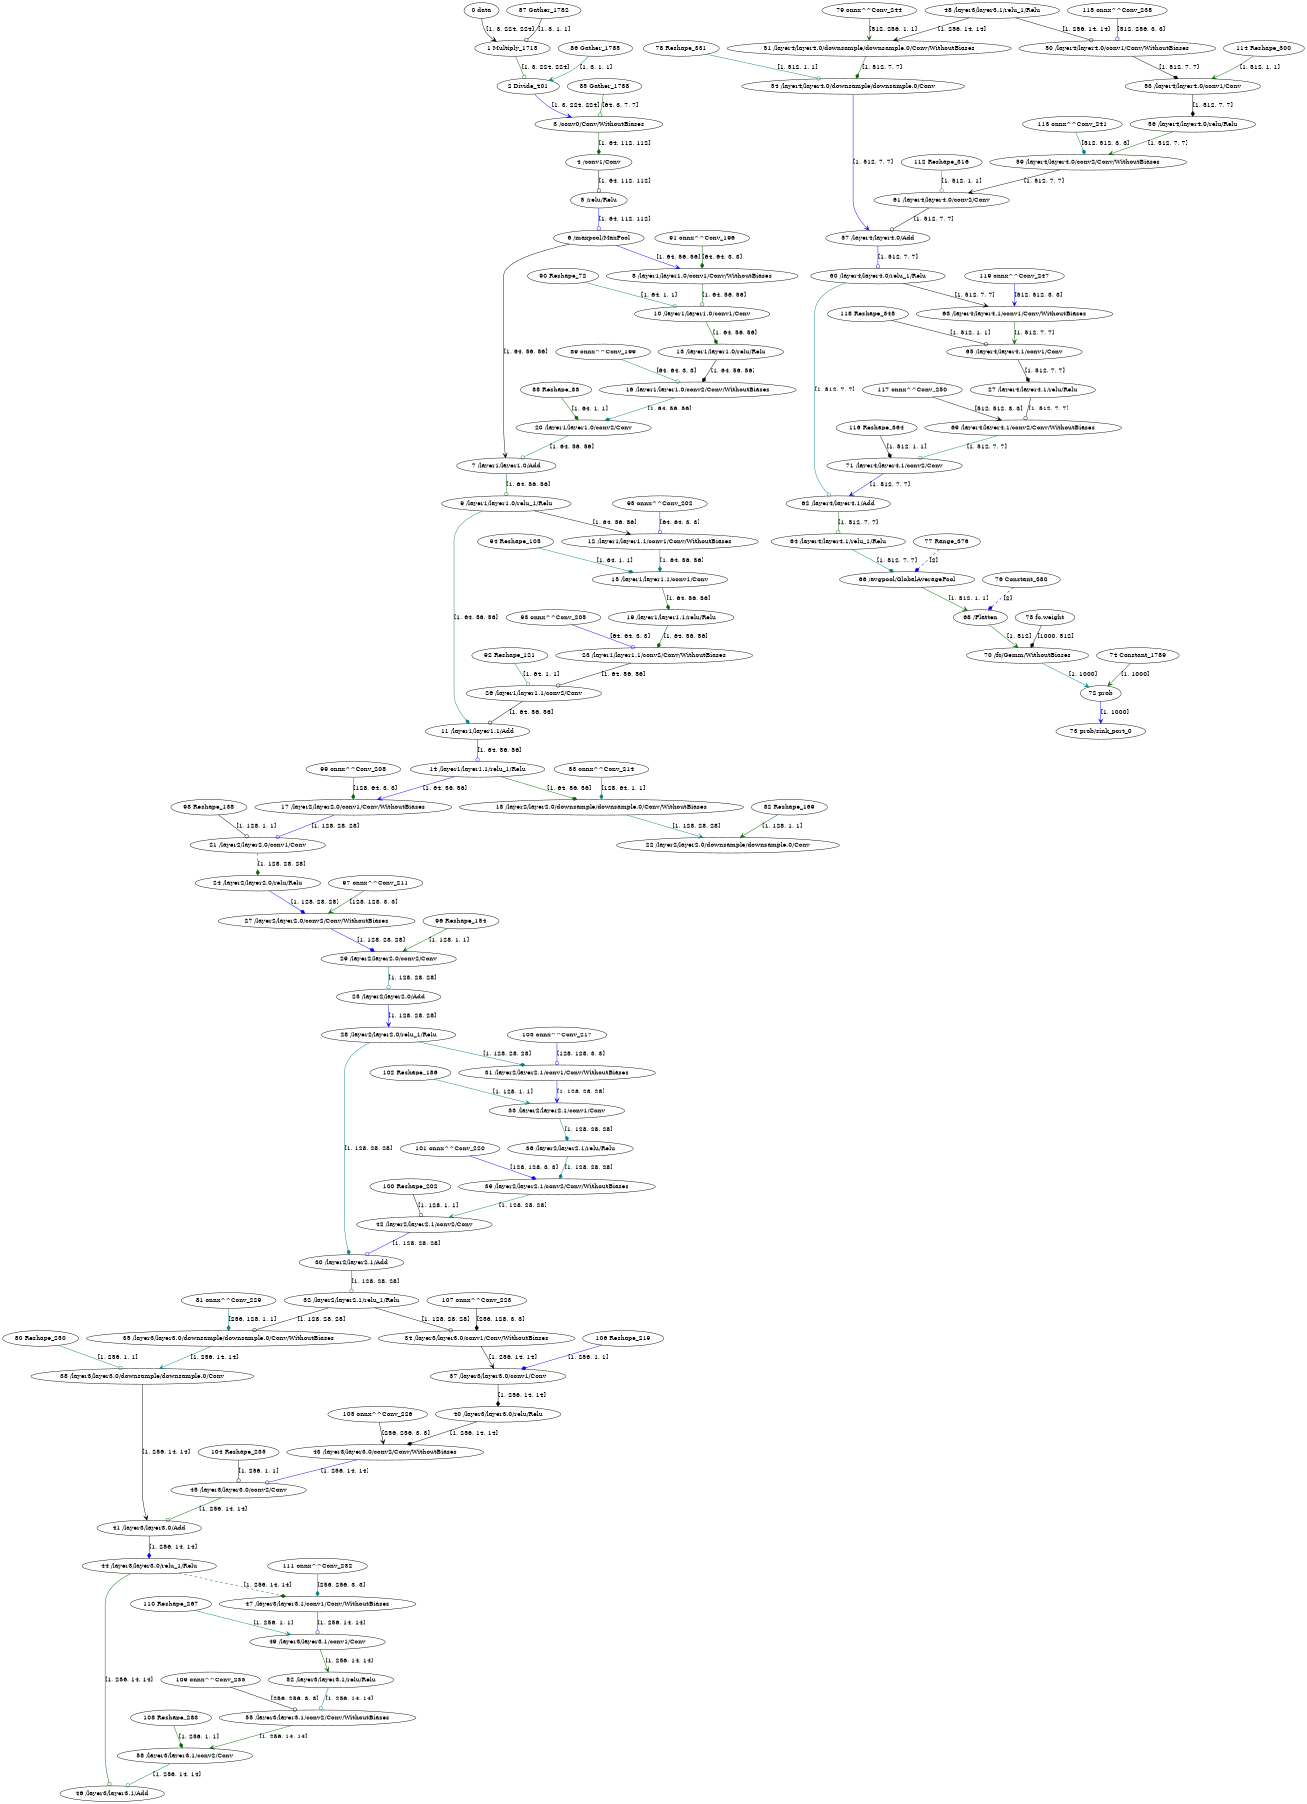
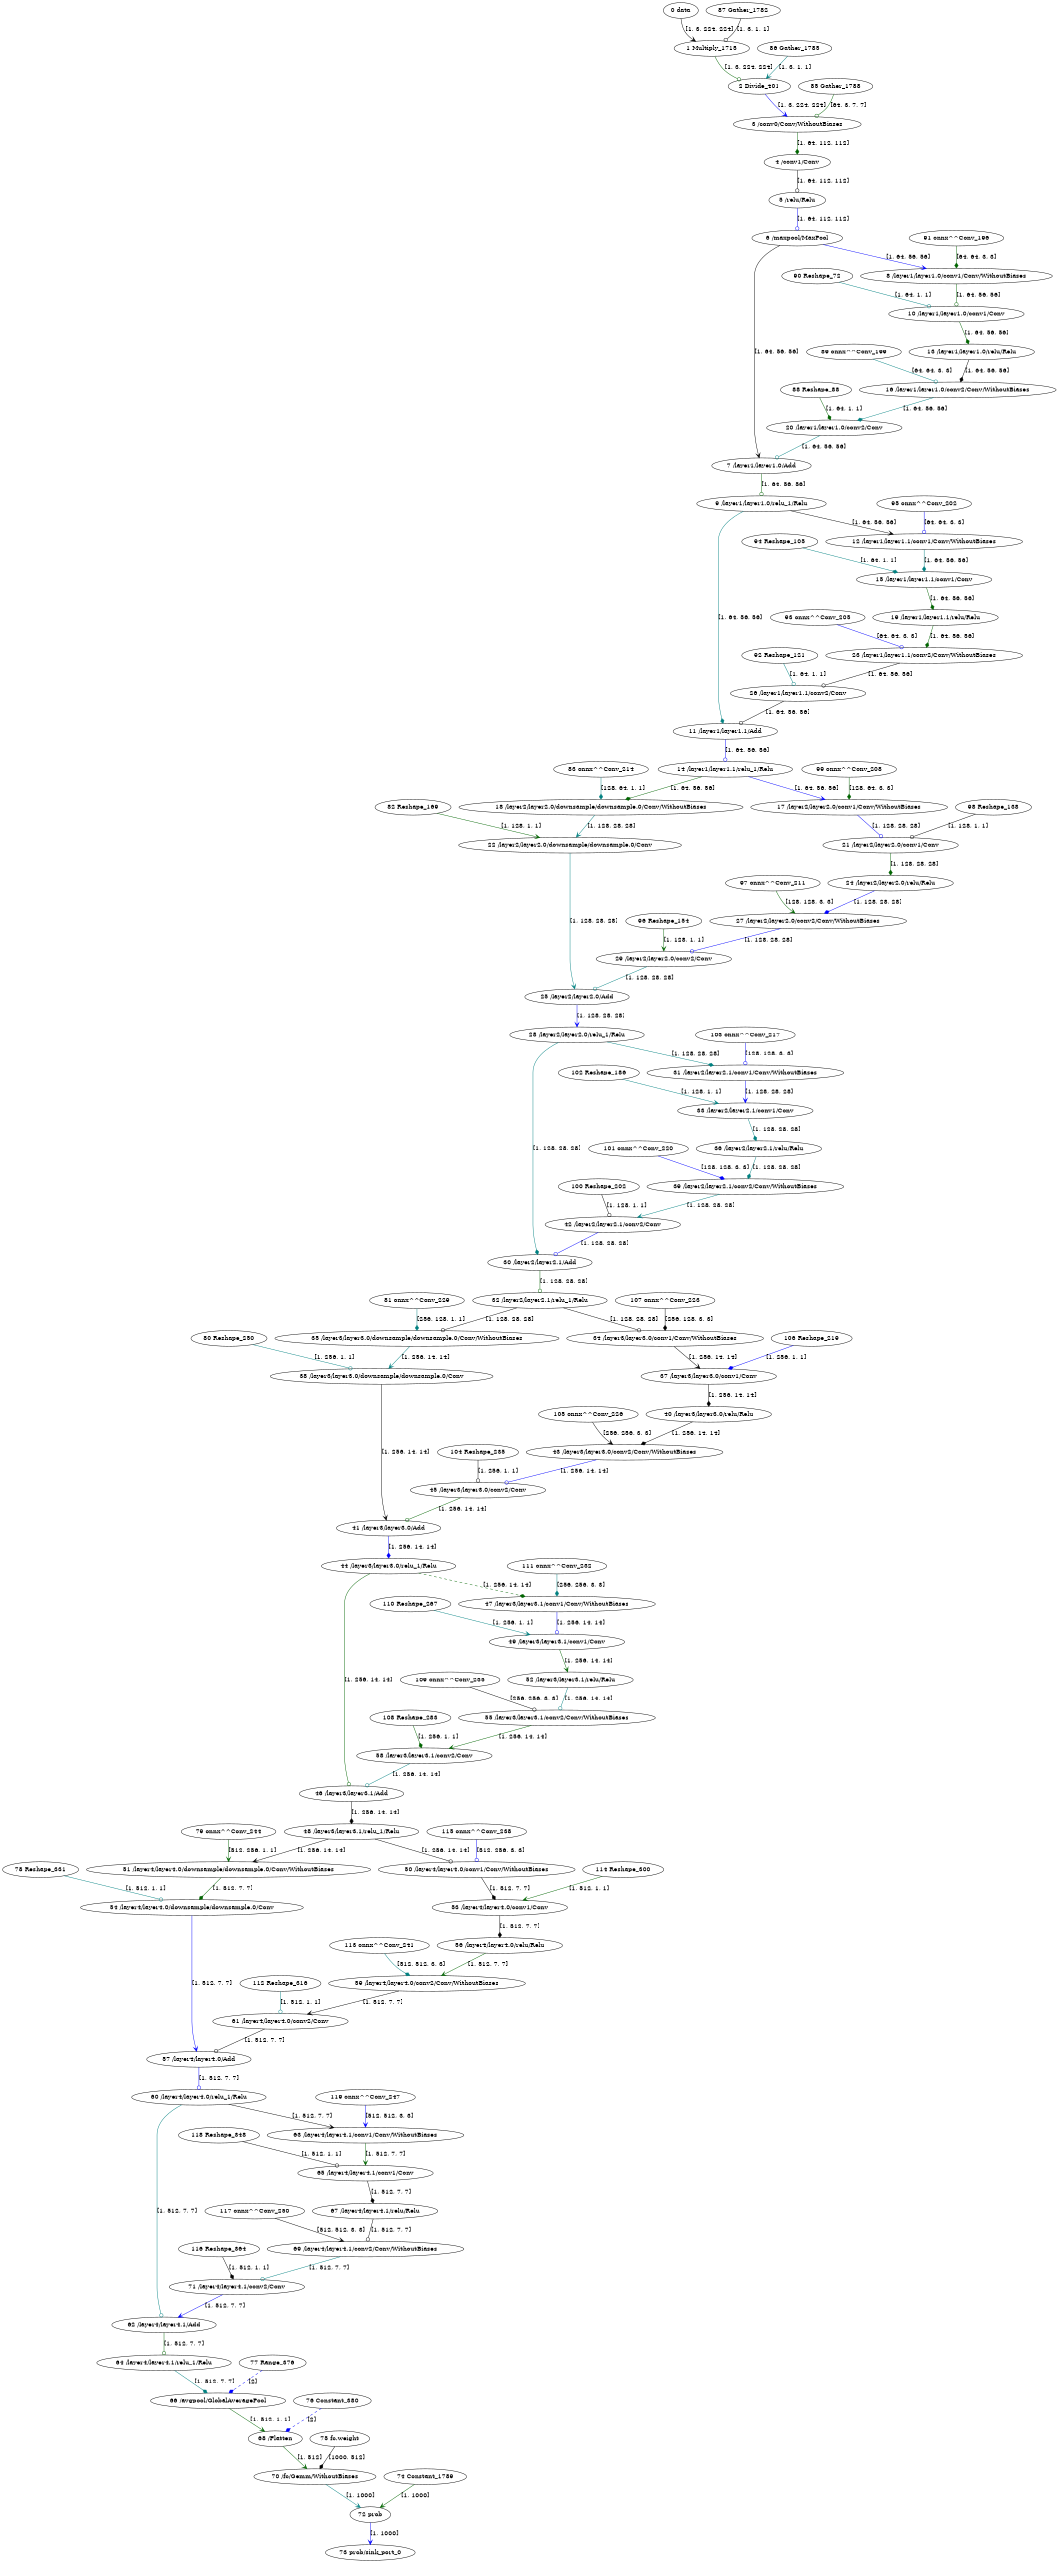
(1033, 390) -> (375, 2211)
(258, 862) -> (891, 862)
none -> (570, 919)
(350, 939) -> (737, 940)
none -> (352, 1810)
